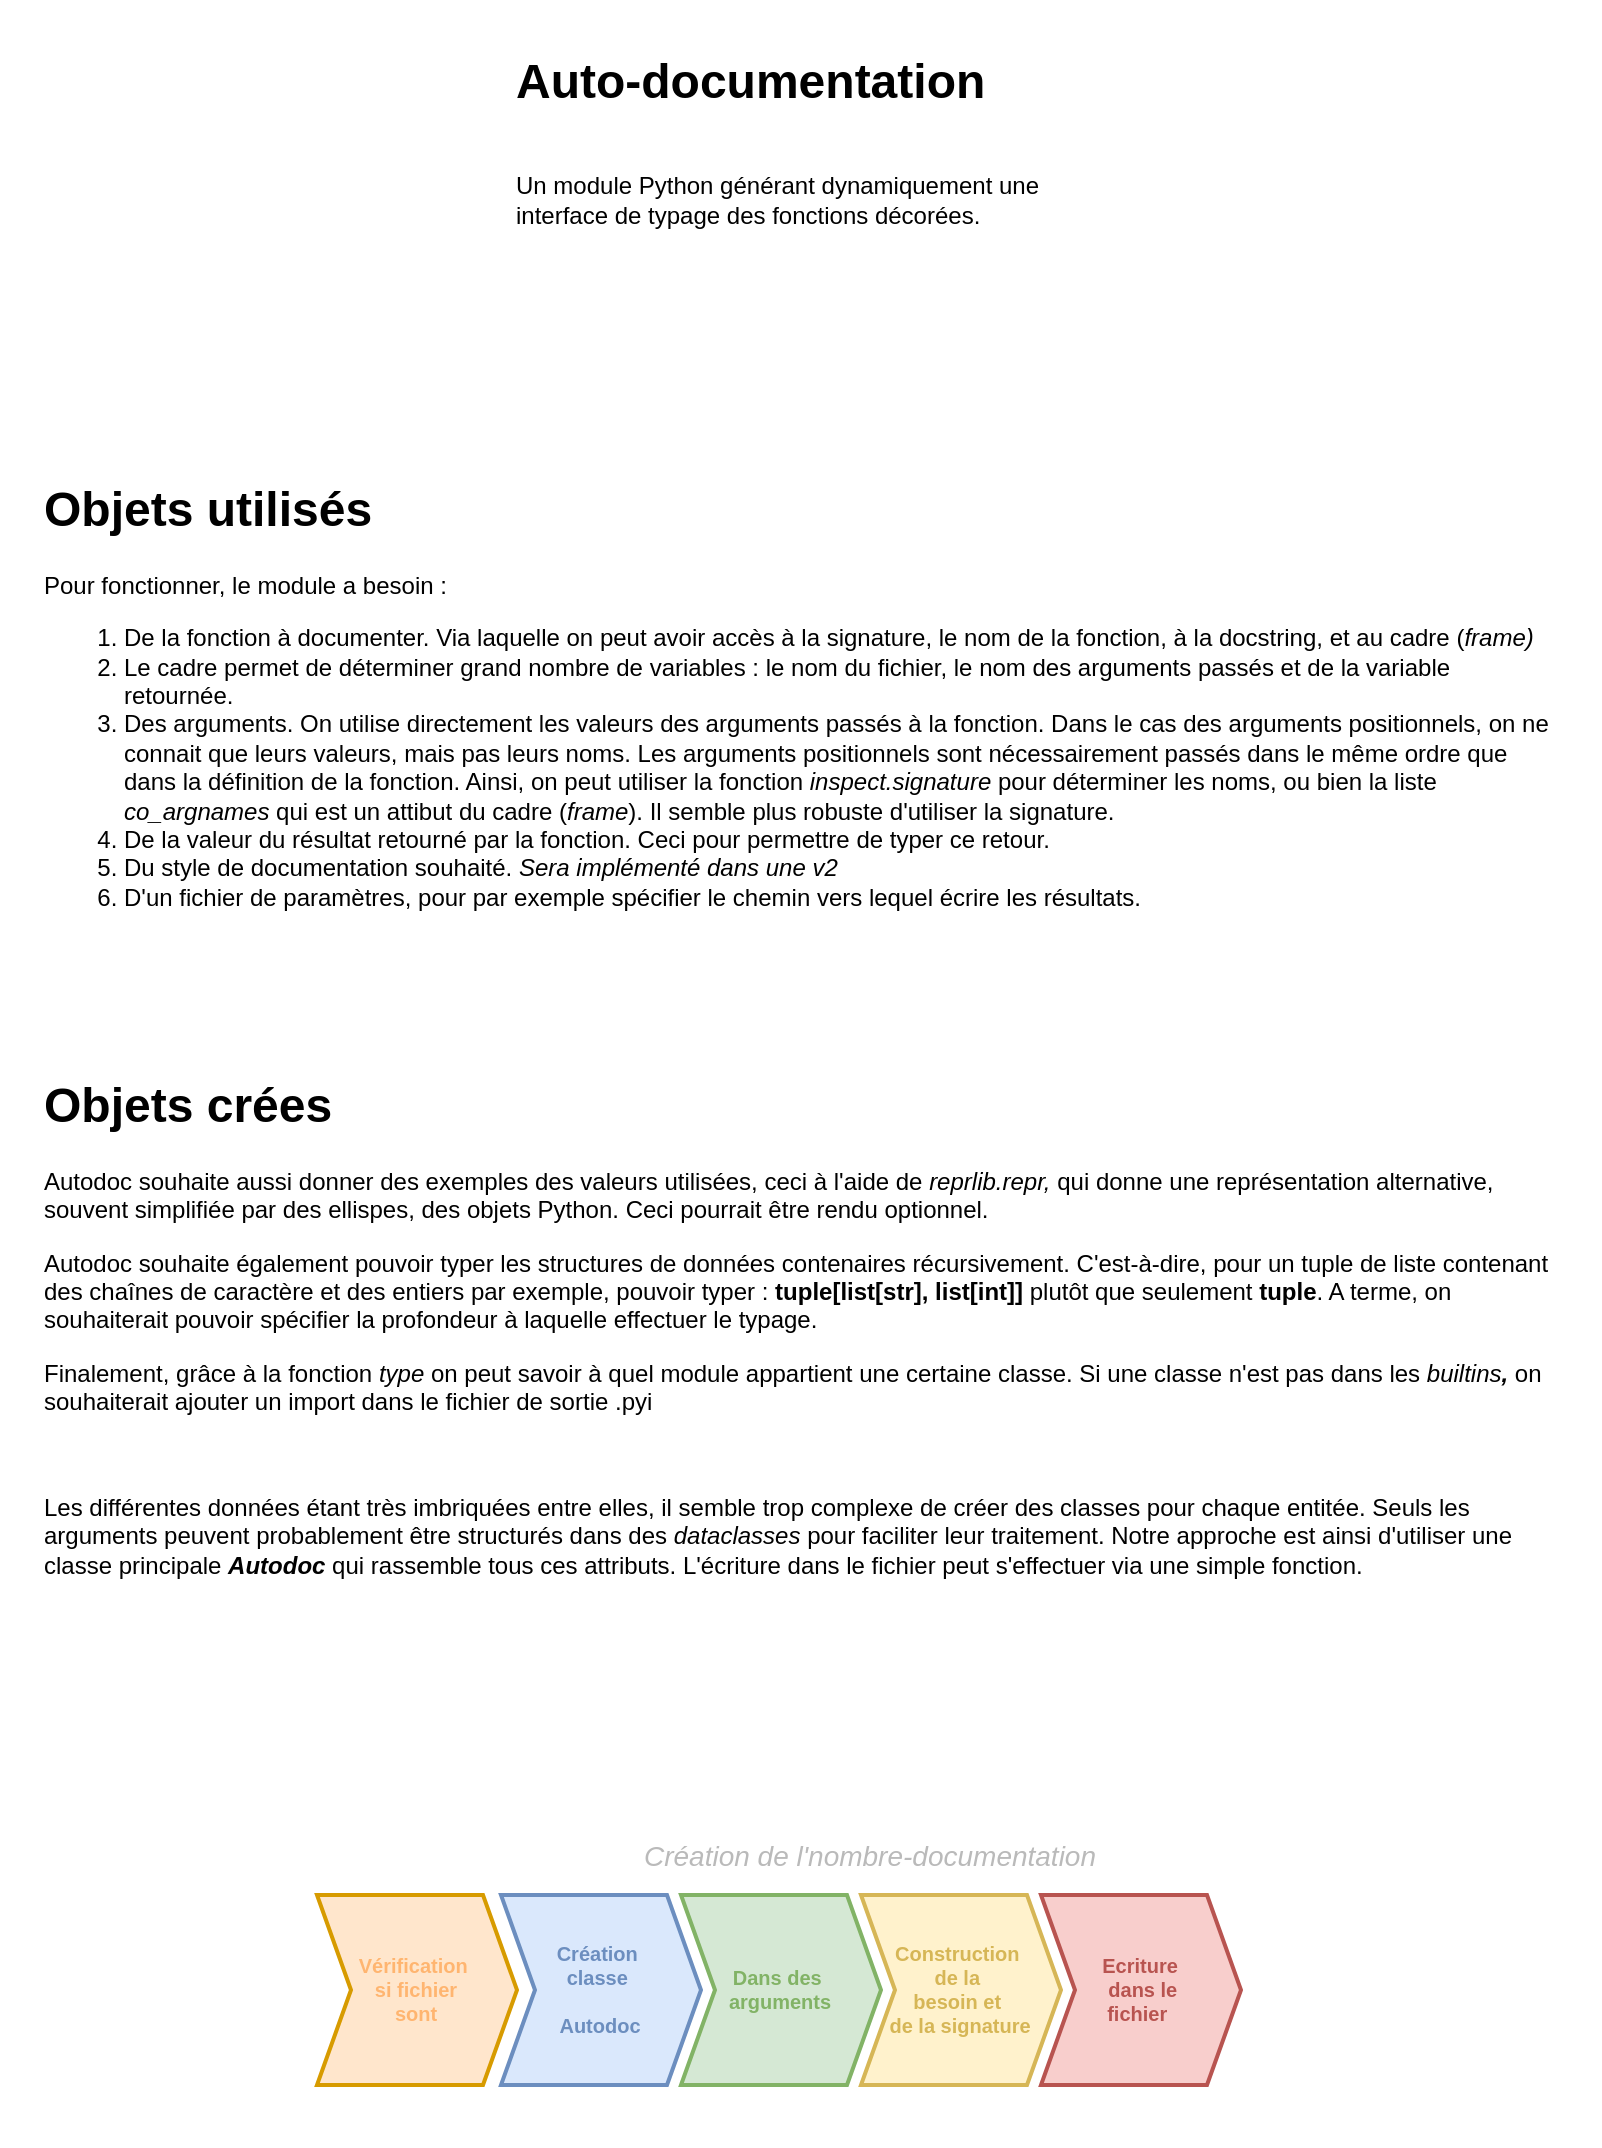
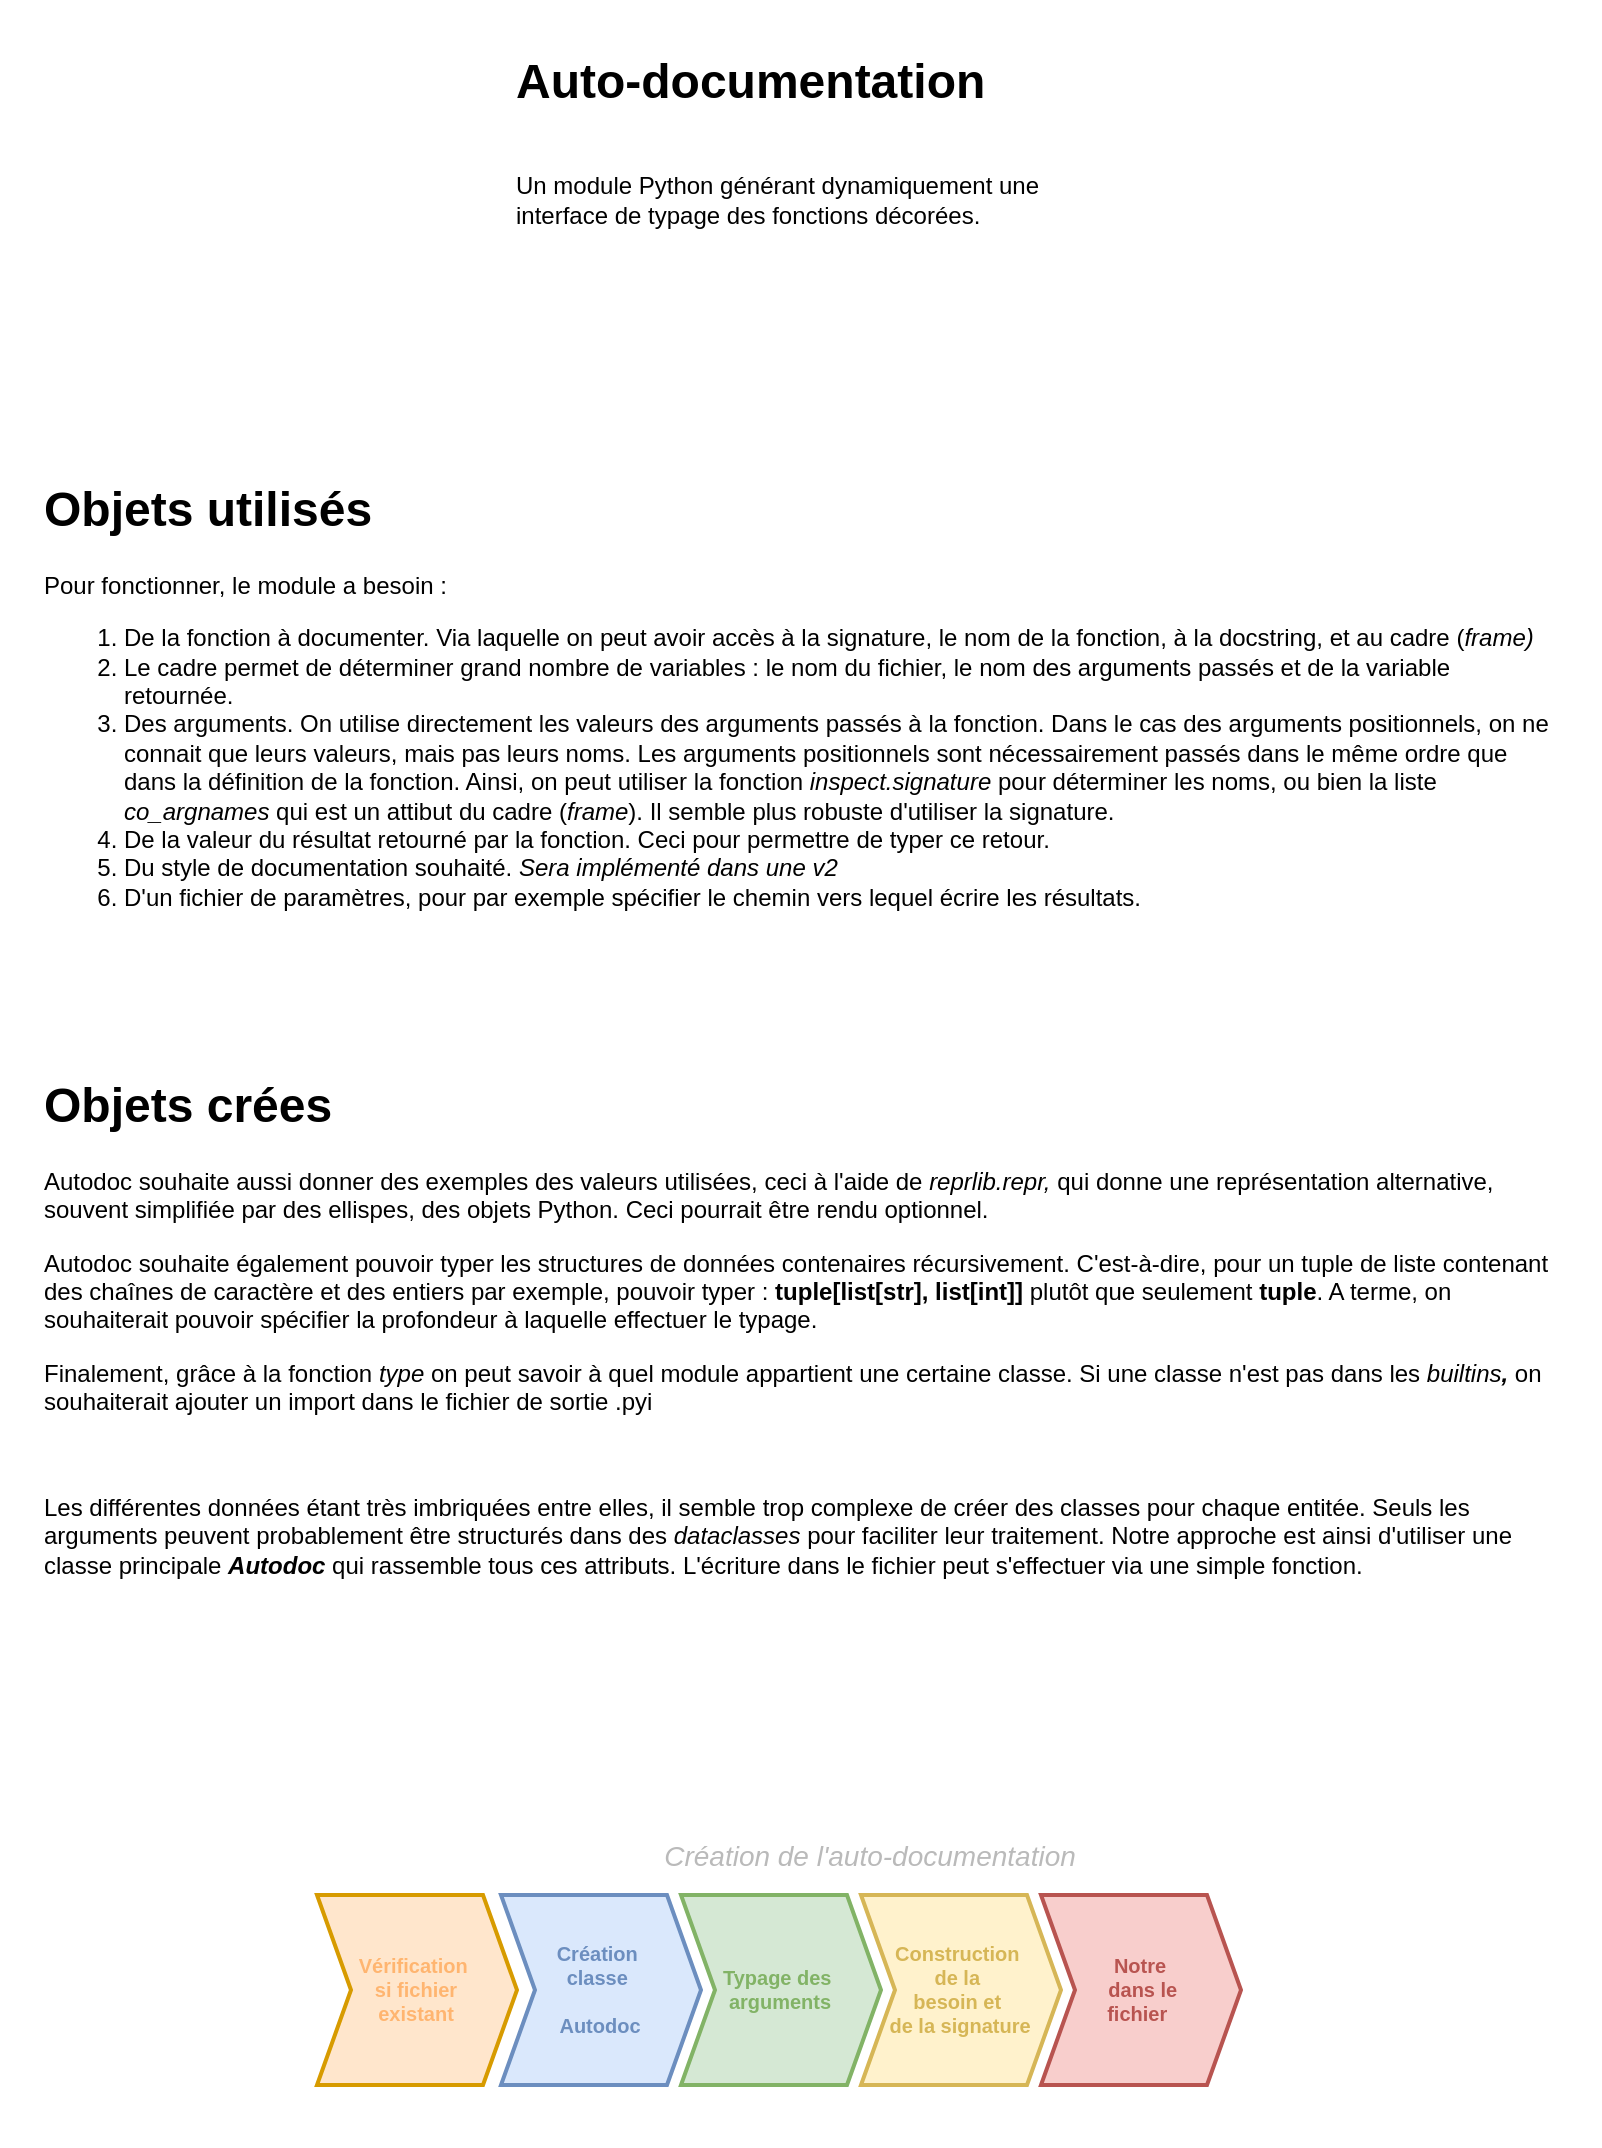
(870, 1857) -> (870, 1857)
(416, 1966) -> (416, 1966)
(1140, 1966) -> (1140, 1966)
(780, 1978) -> (780, 1978)
